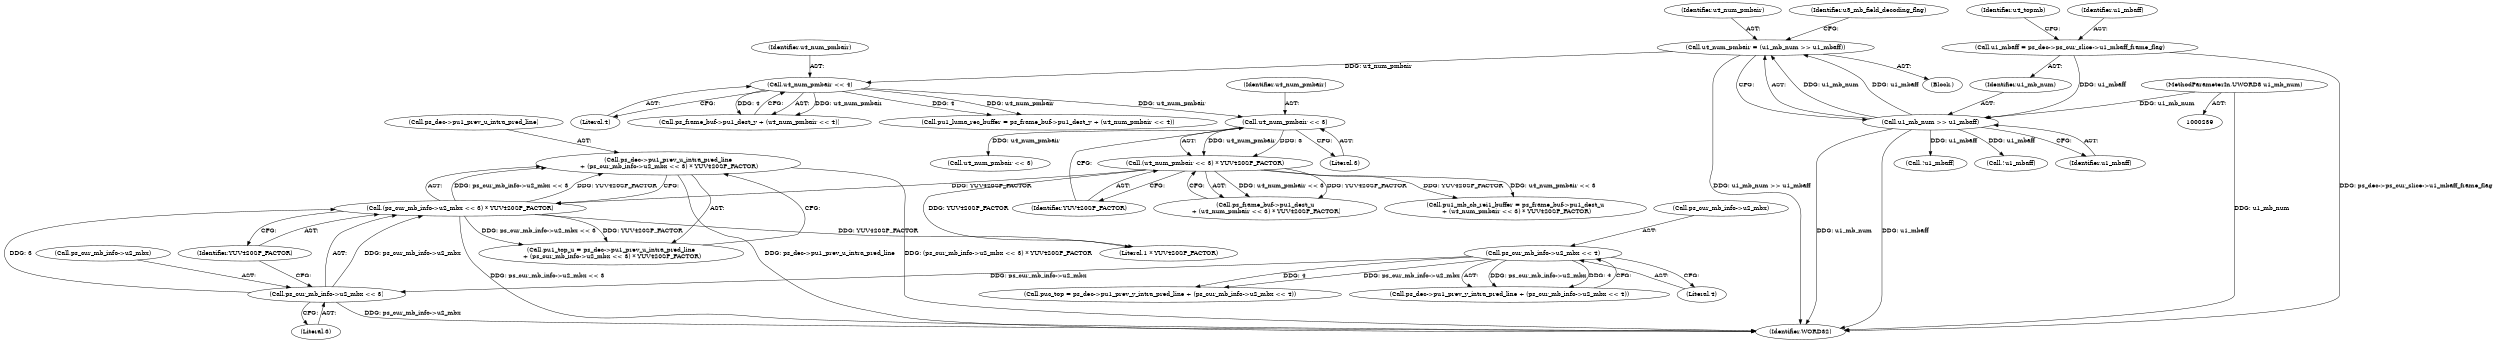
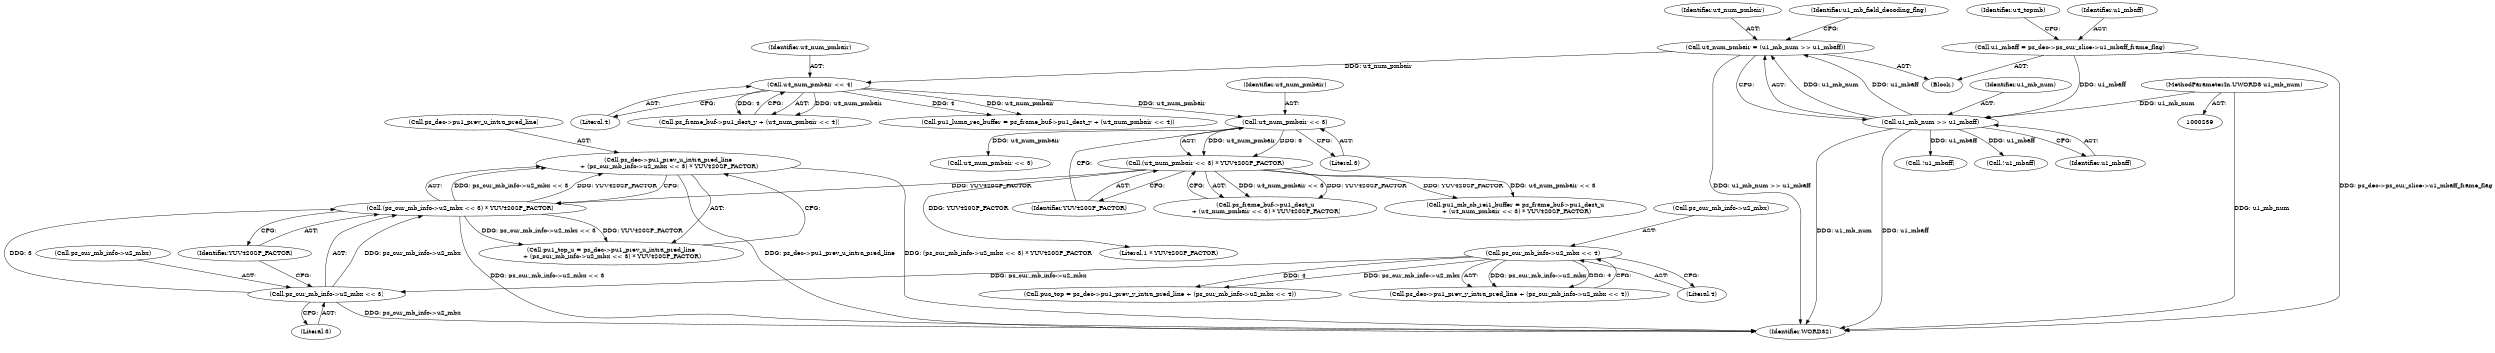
(1869, 10) -> (1869, 10)
(2047, 65) -> (2003, 67)
(832, 234) -> none
